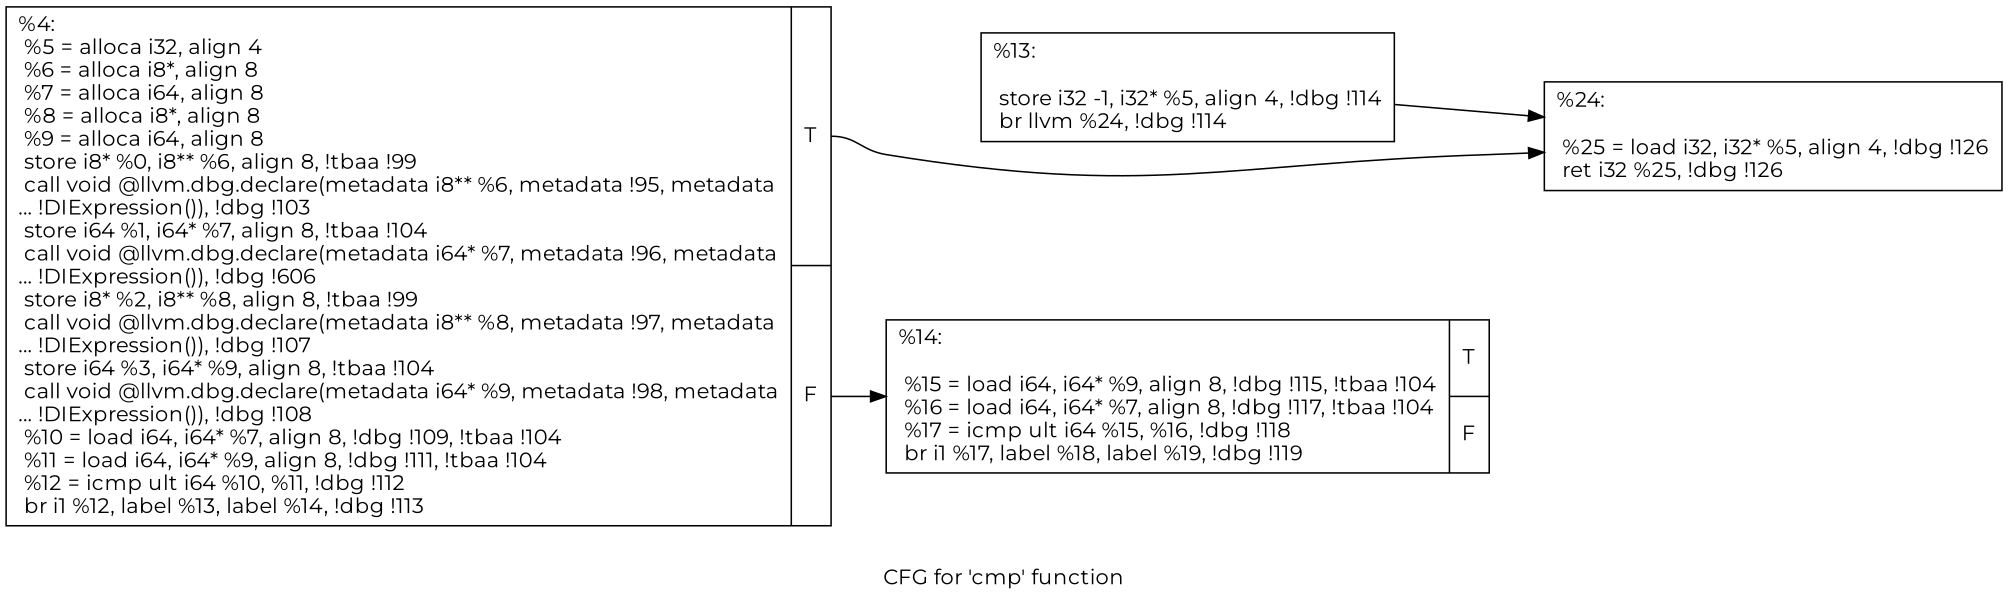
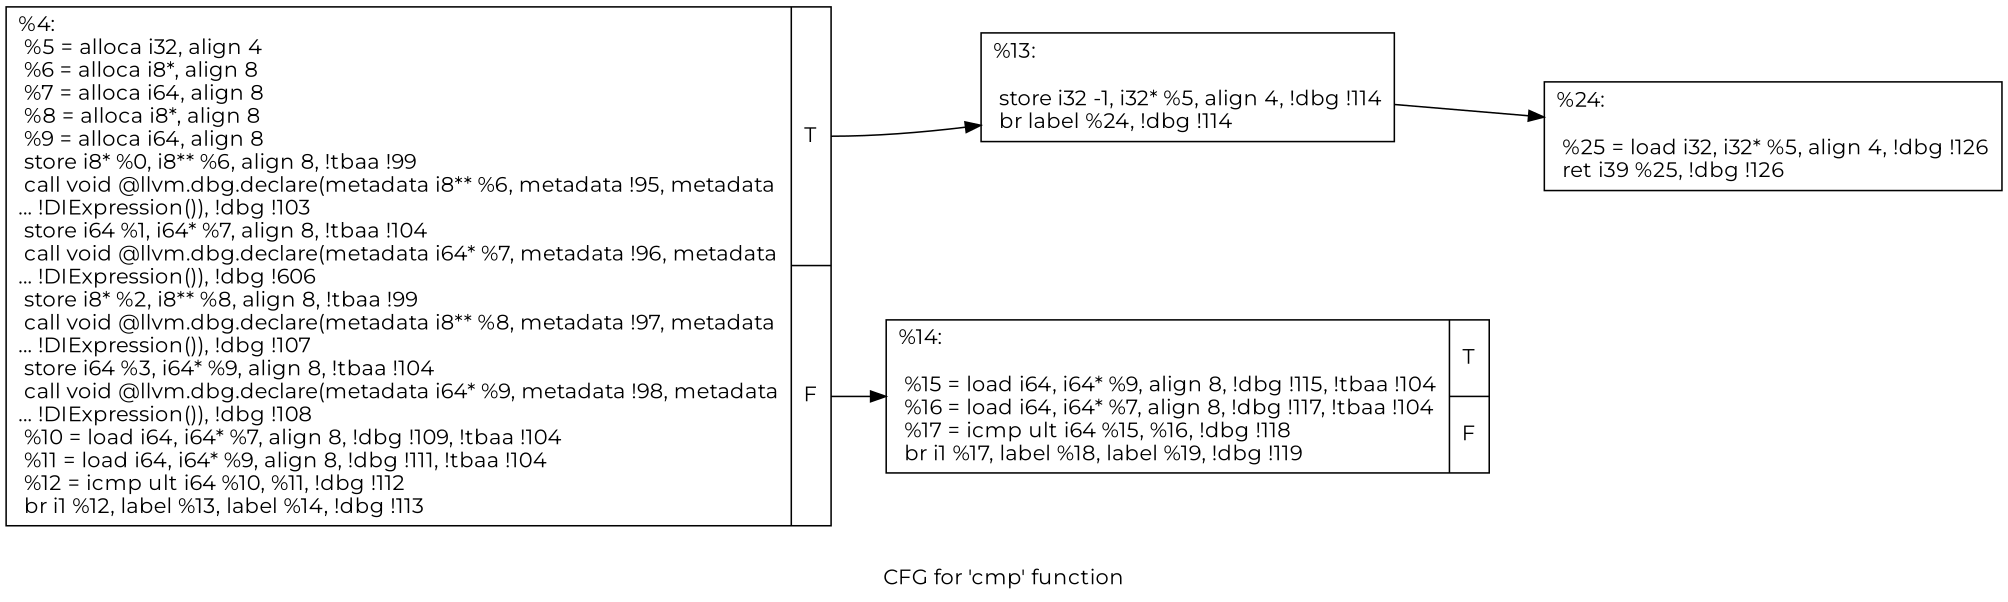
(1110, 122) -> (1113, 122)
(1670, 171) -> (1671, 171)
(1178, 174) -> (898, 134)
